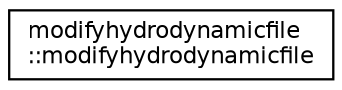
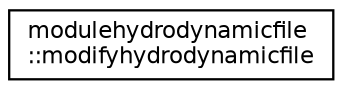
(171, 45) -> (171, 45)
